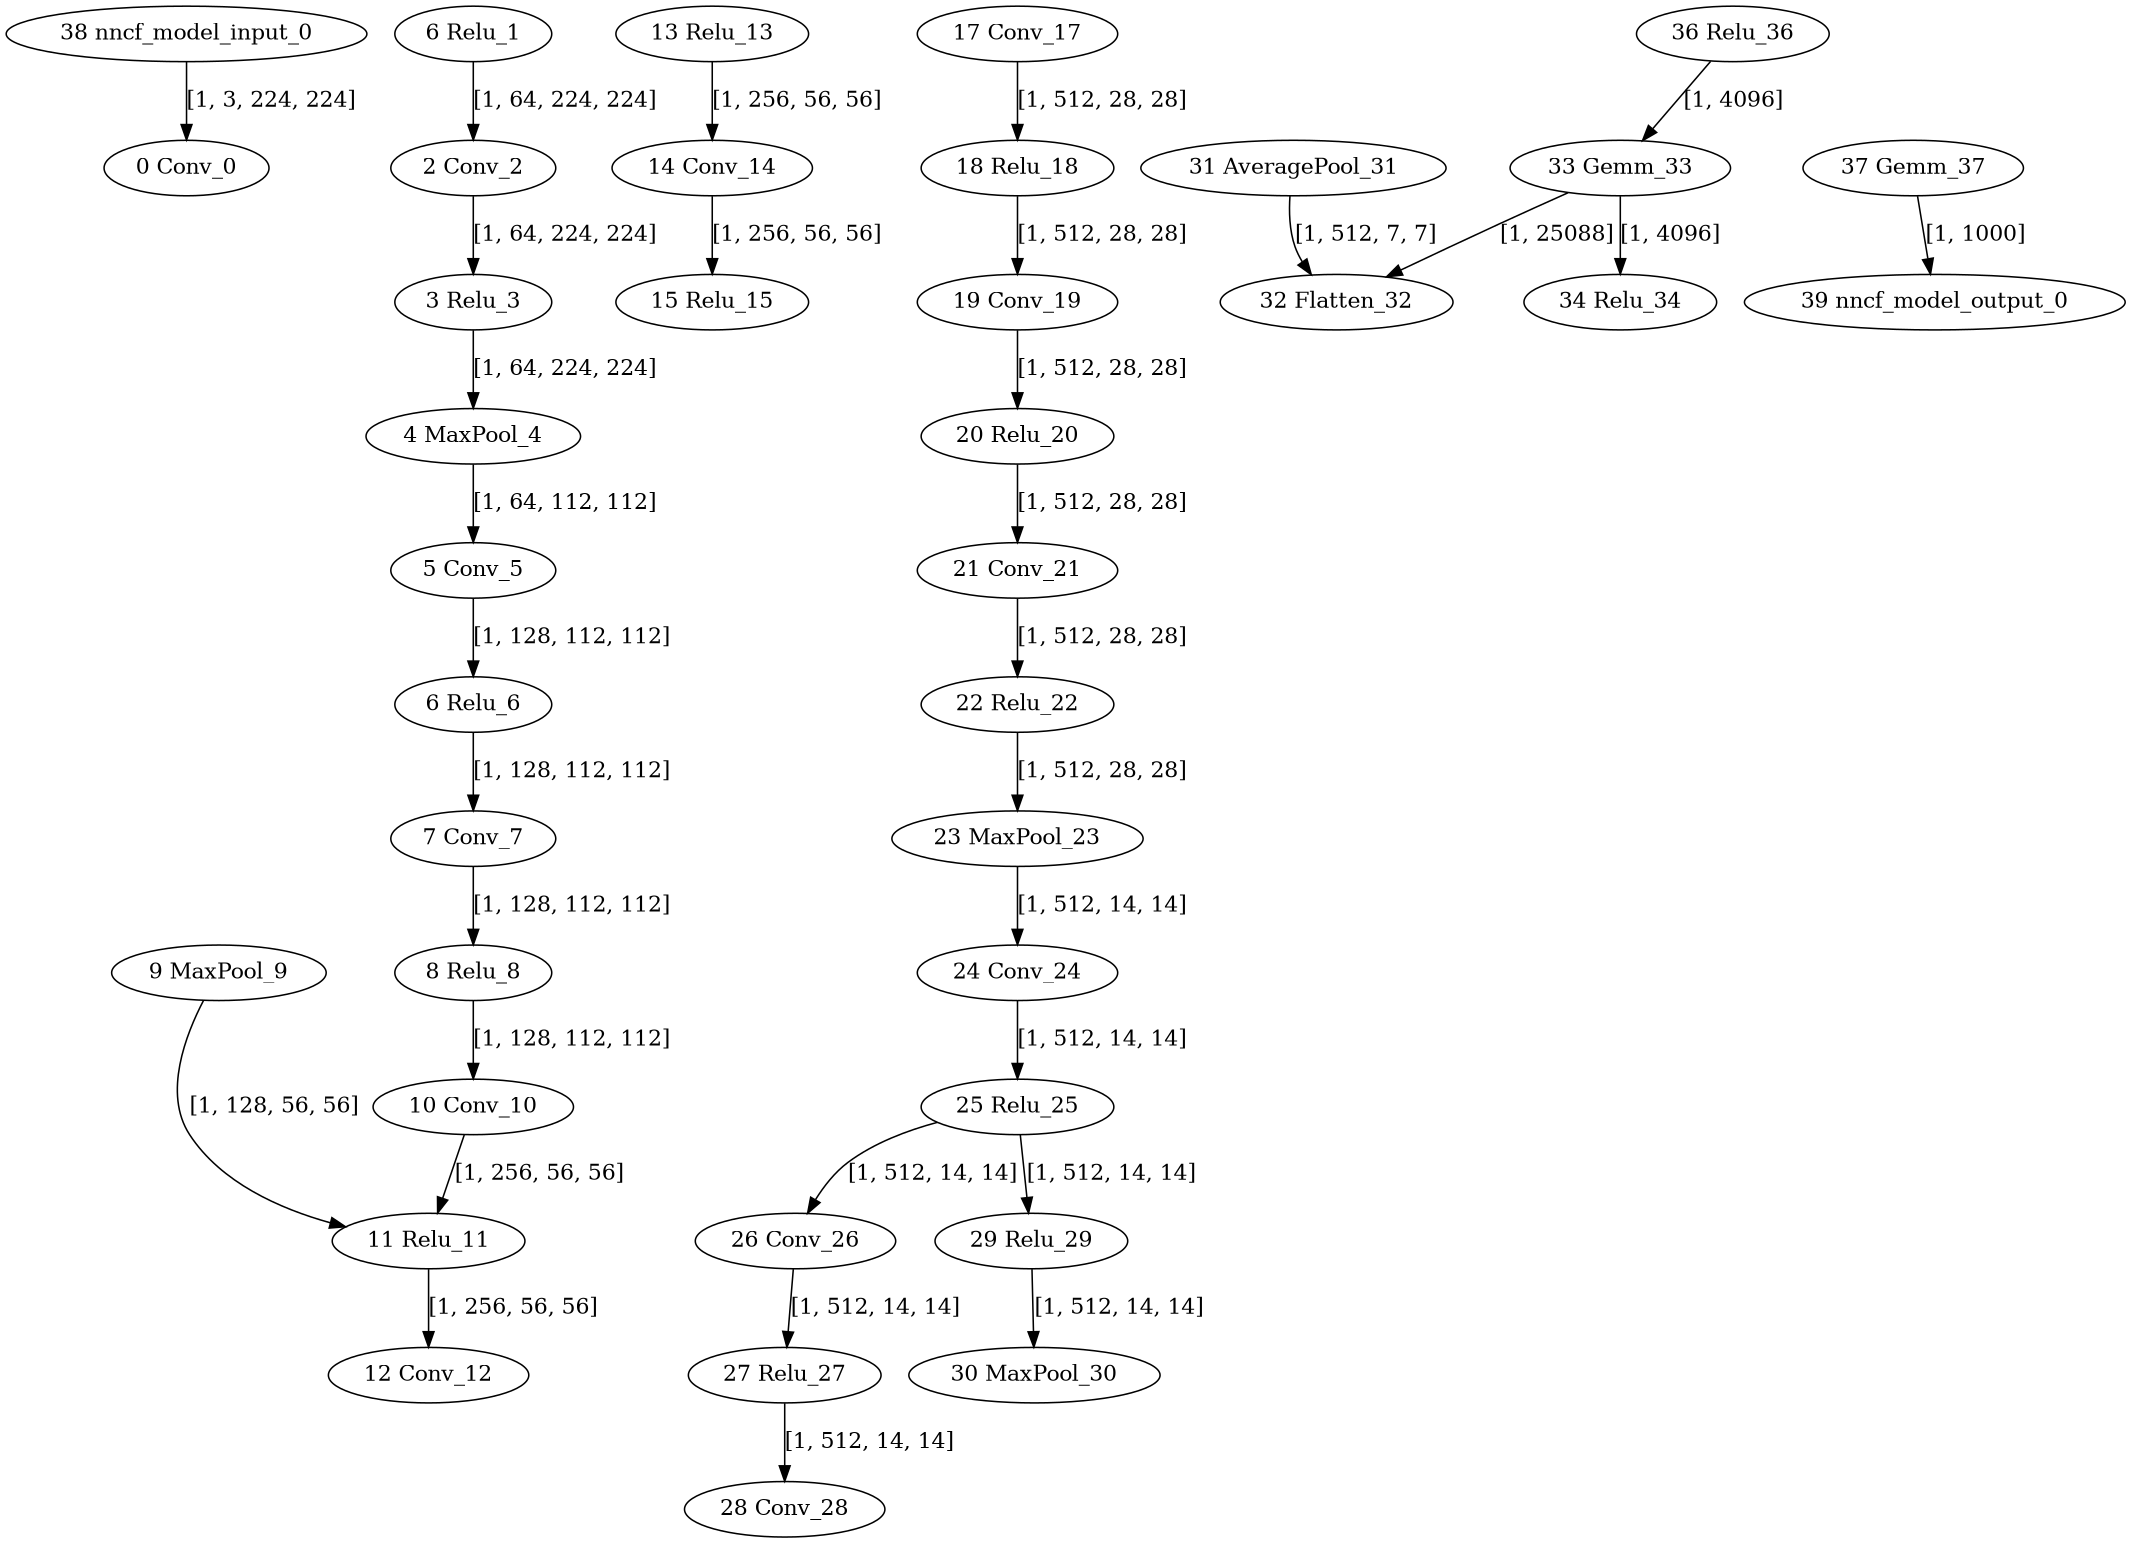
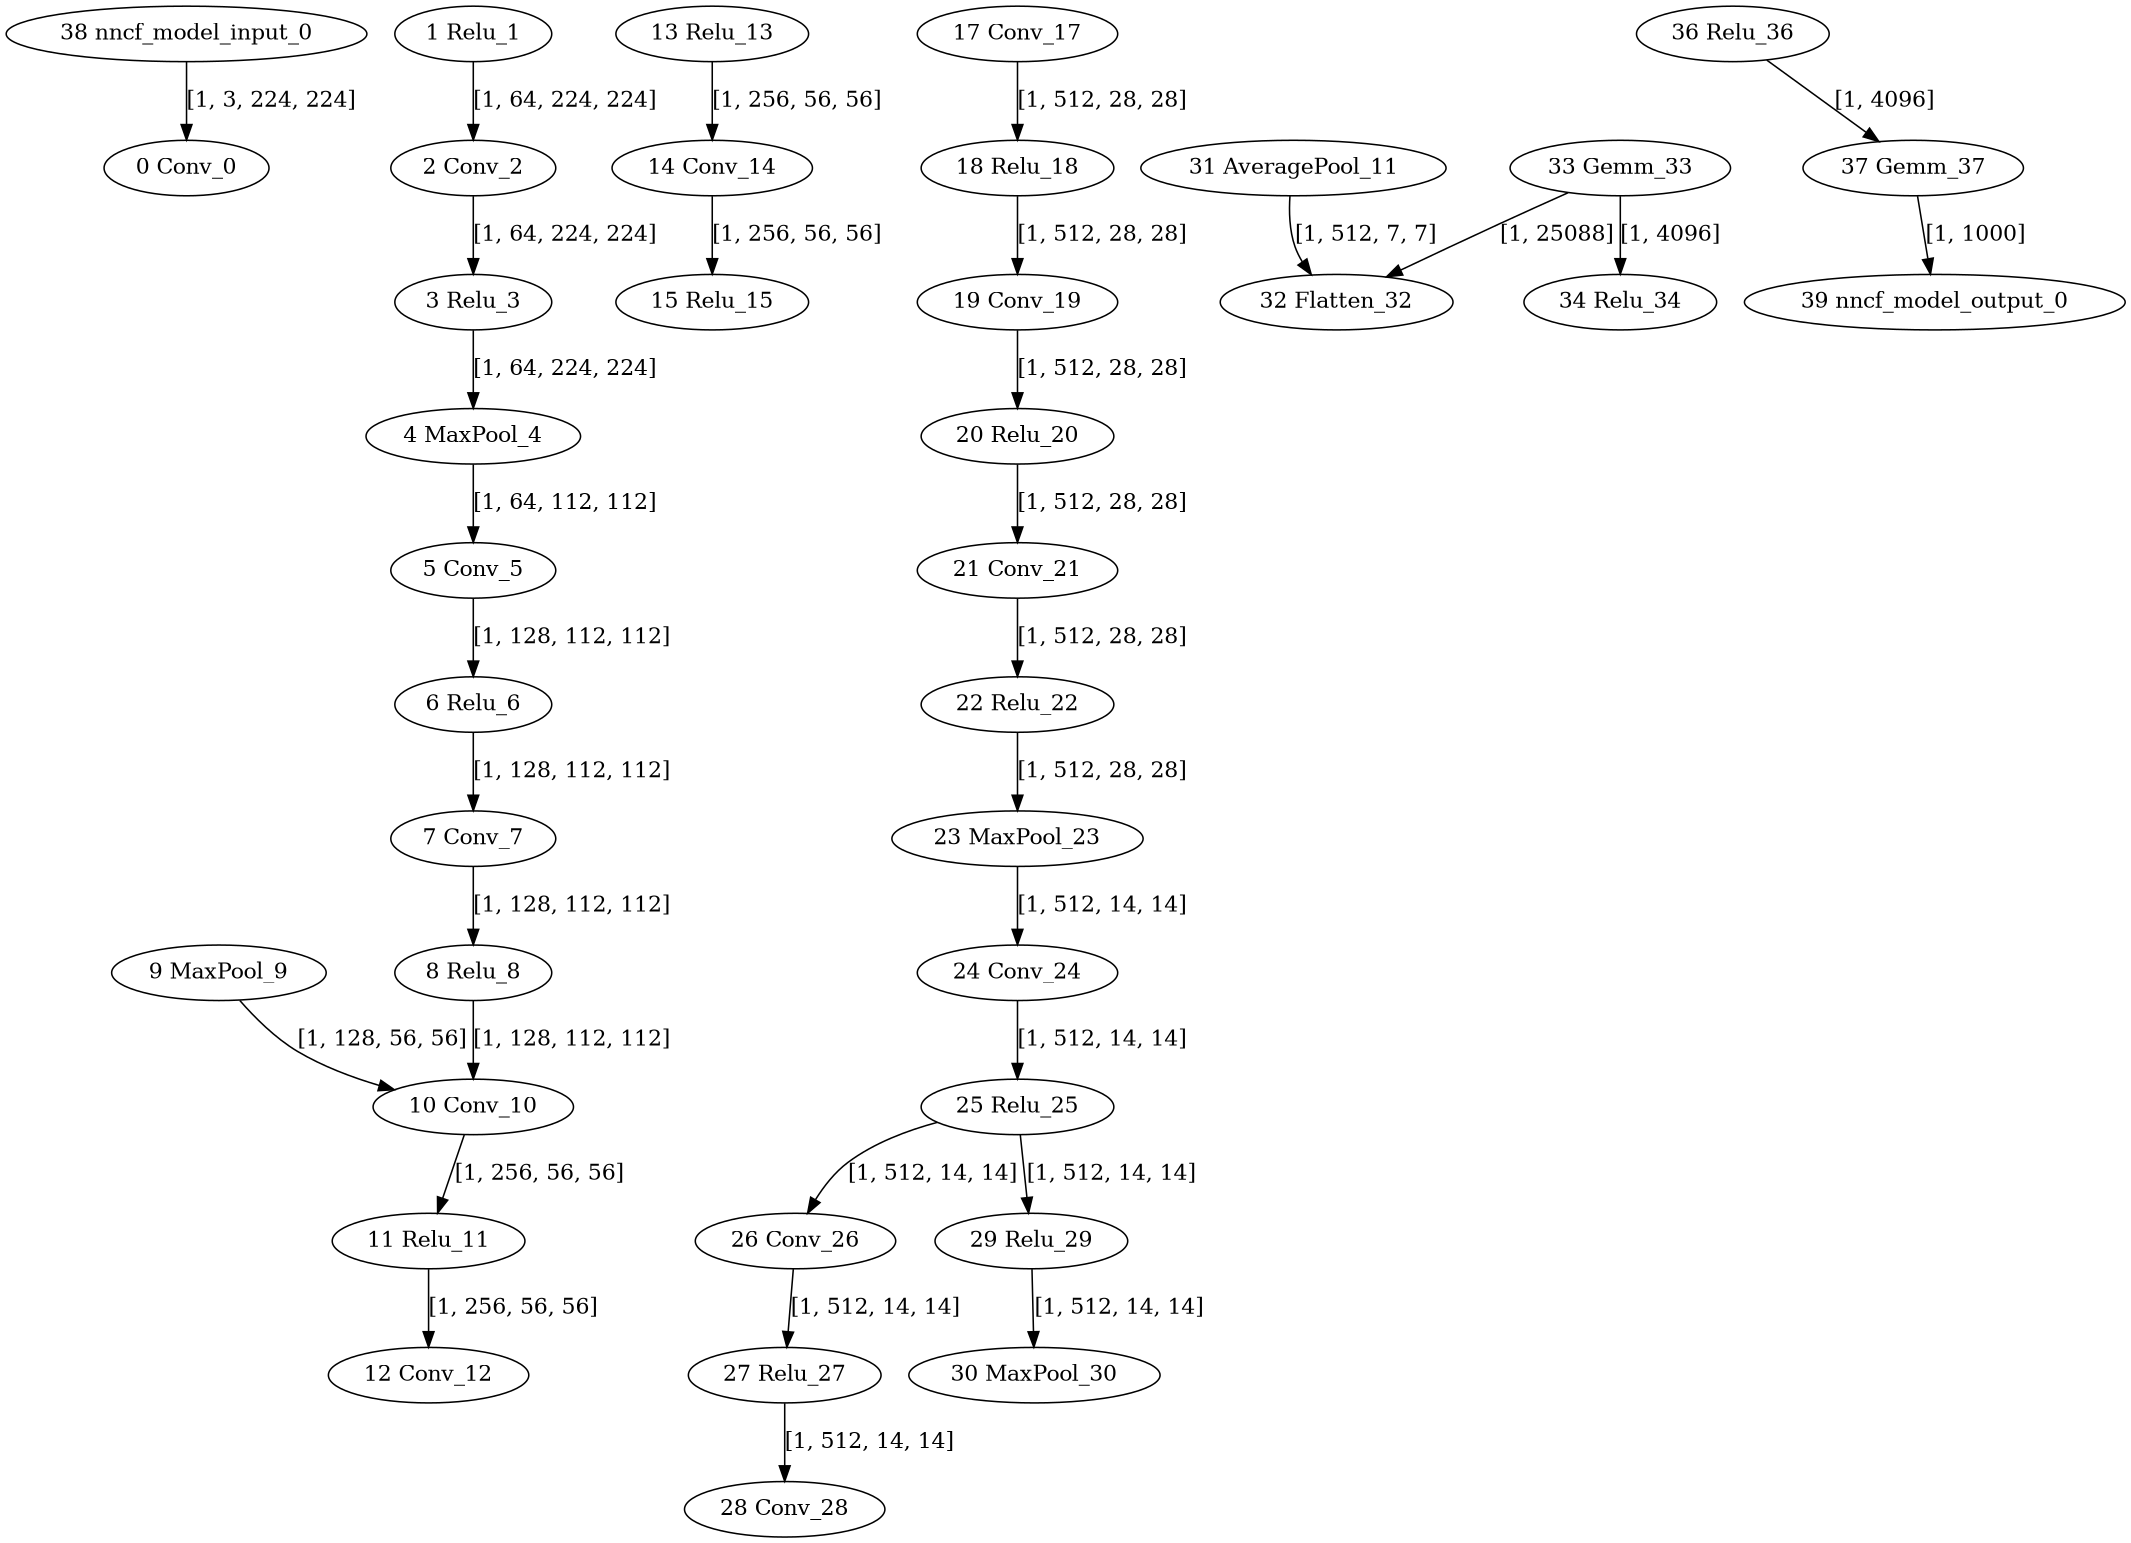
(473, 34) -> (473, 34)
(1682, 95) -> (1816, 96)
(1293, 168) -> (1293, 168)
(198, 1146) -> (303, 1054)
